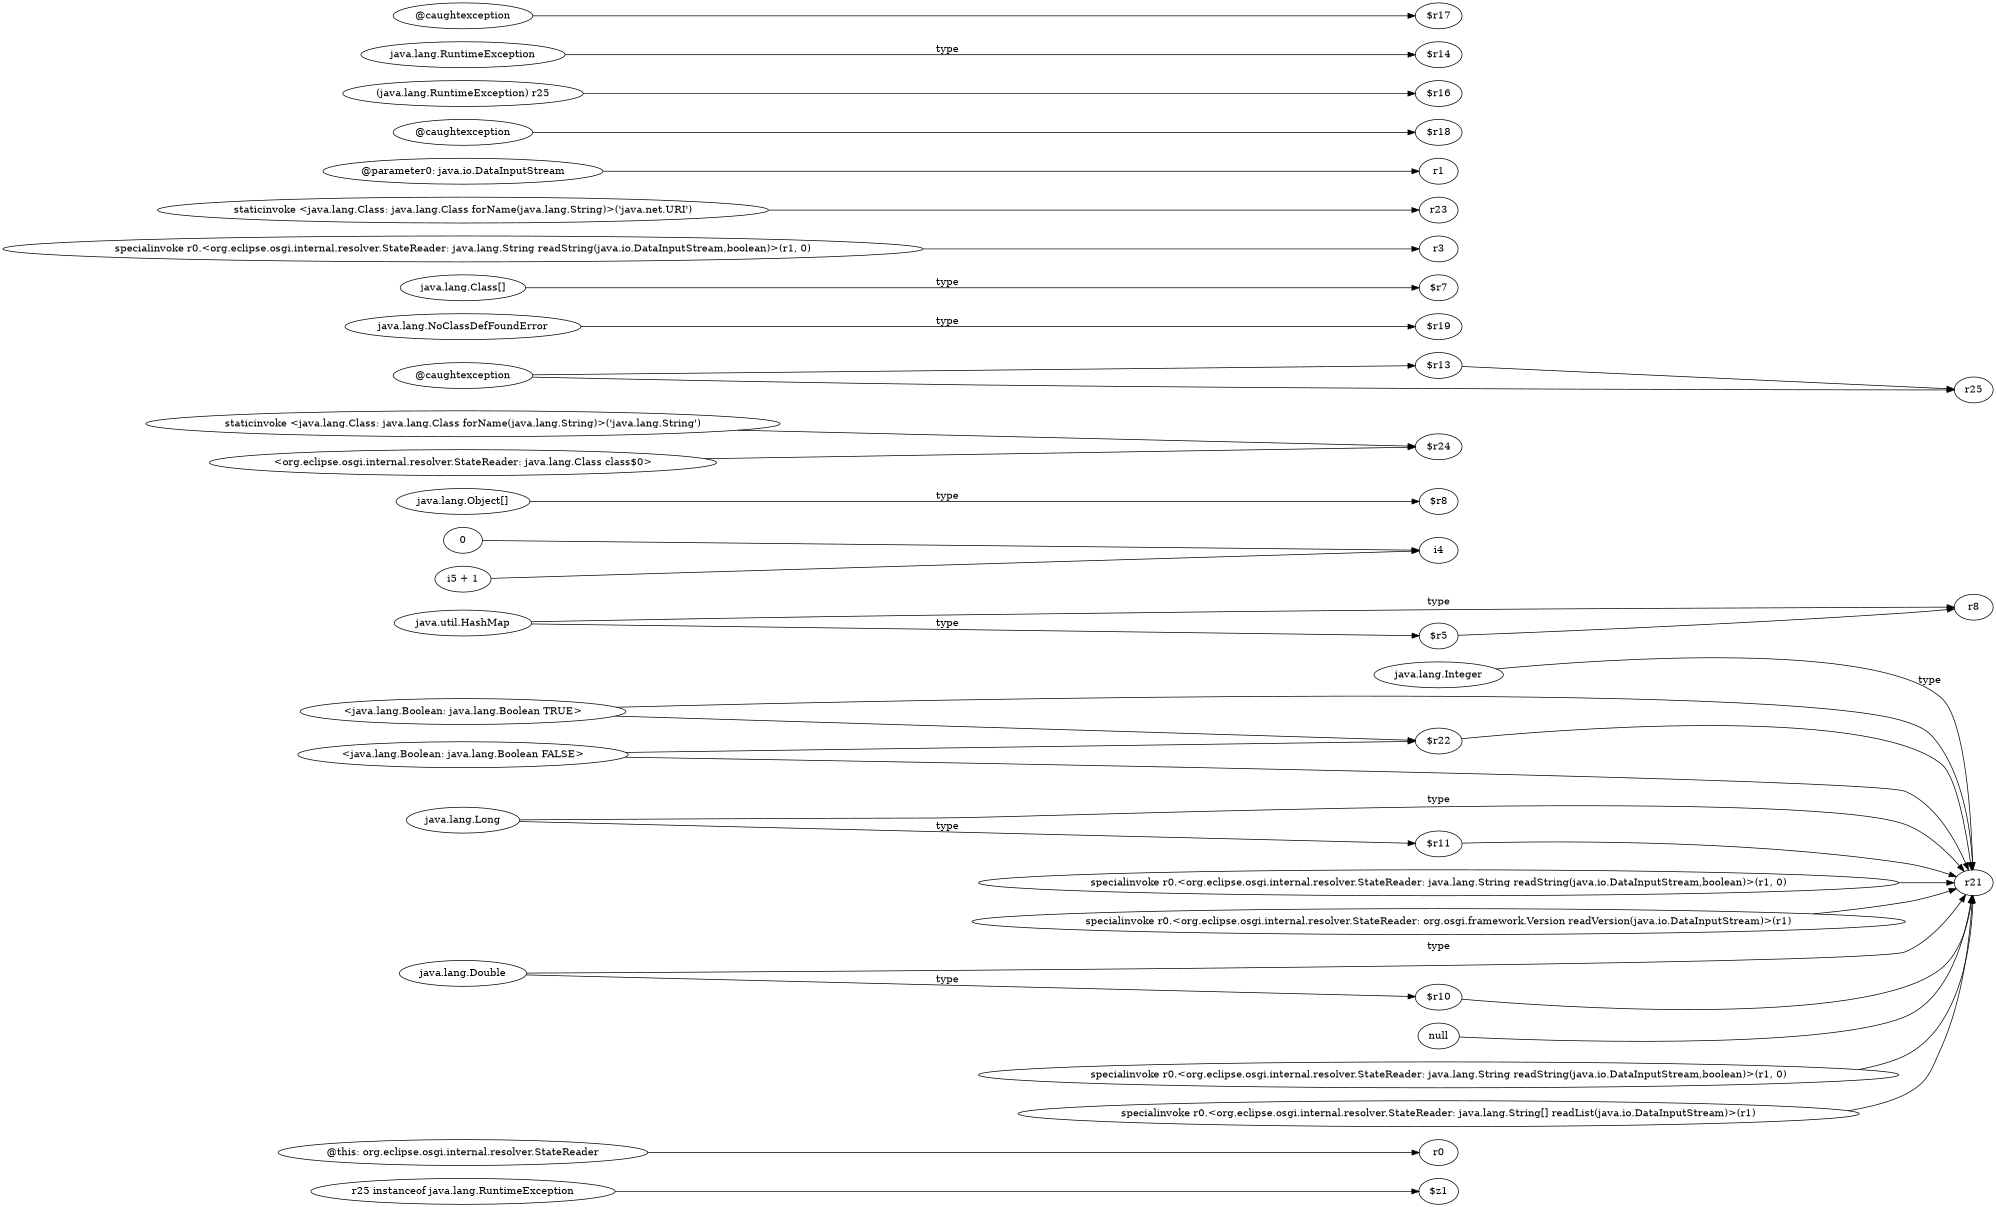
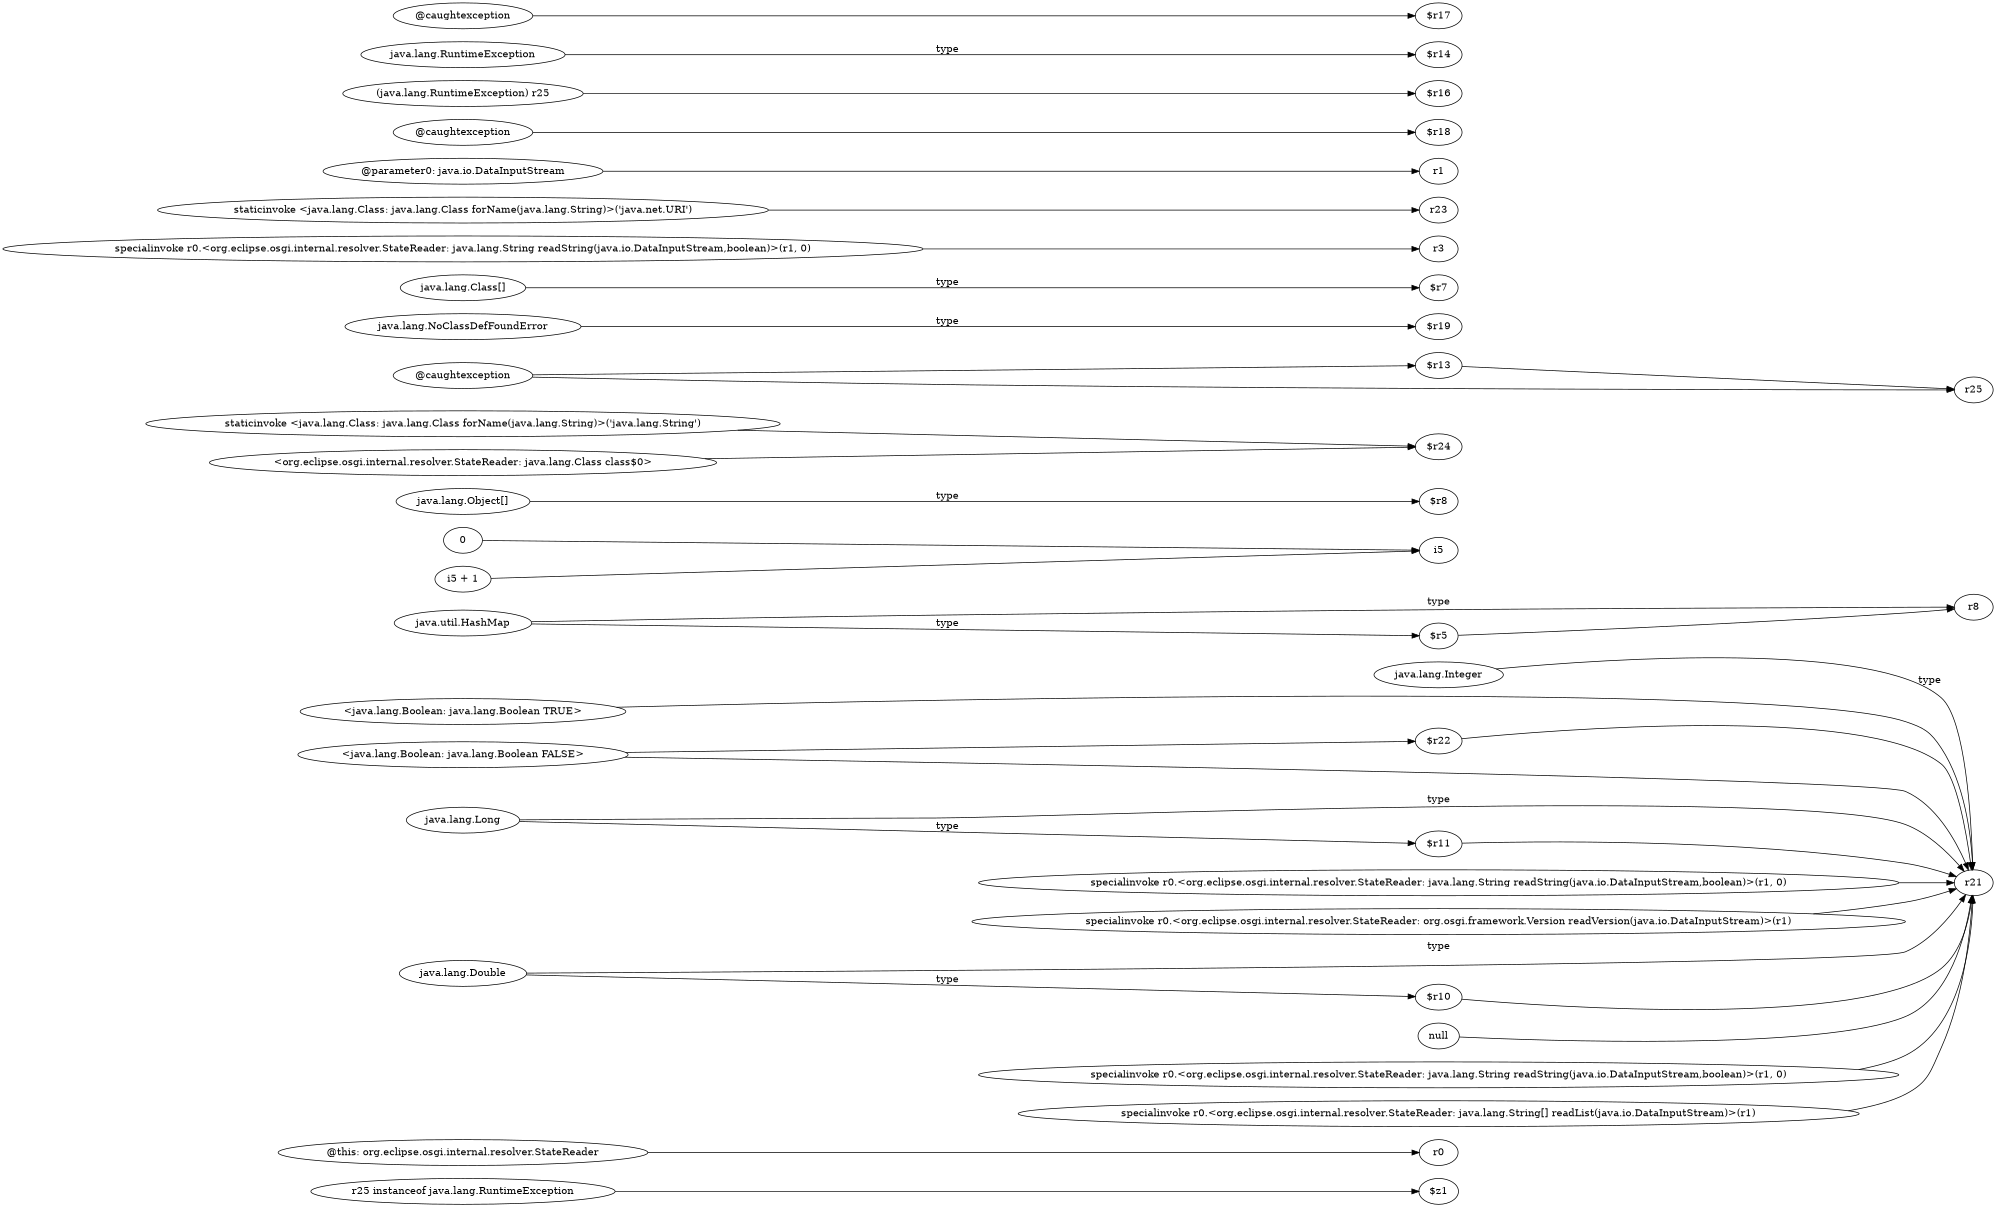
(1439, 550) -> (1439, 550)
(1012, 728) -> none
